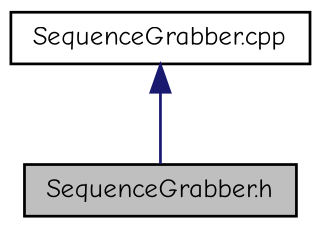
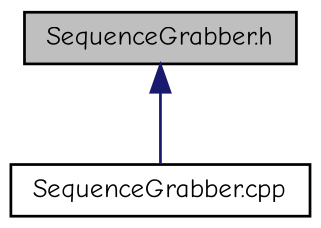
(160, 128) -> (160, 128)
